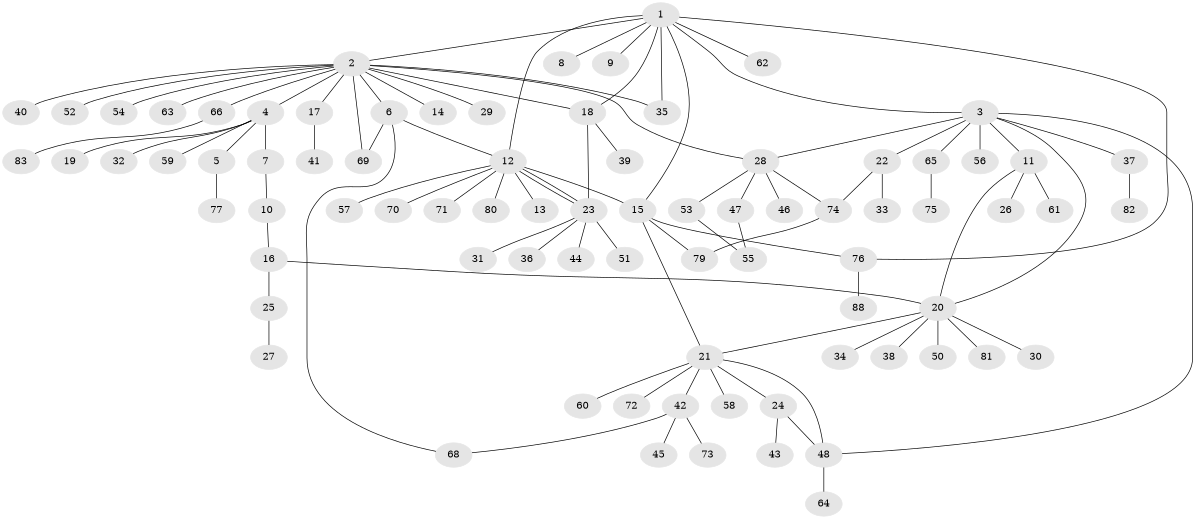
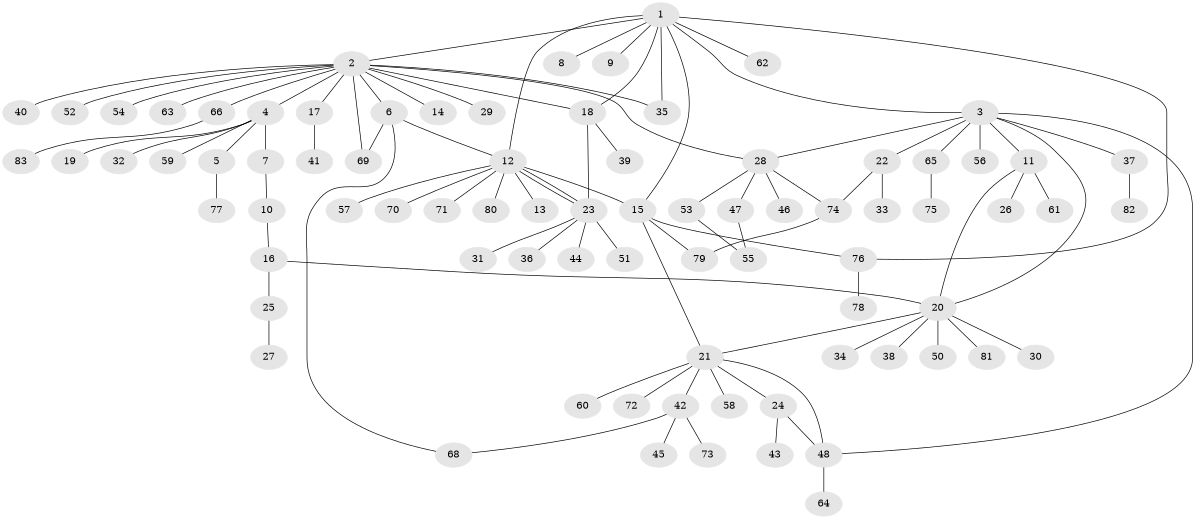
(858, 308) -> (858, 308)
